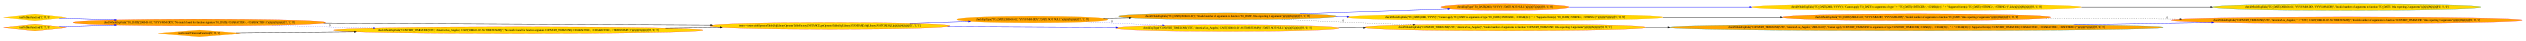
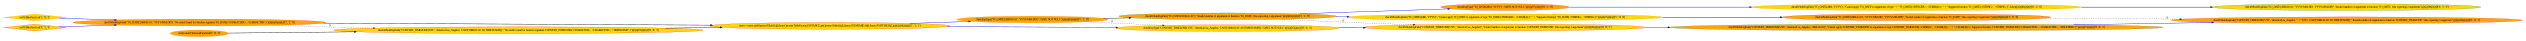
(199, 33) -> (199, 33)
